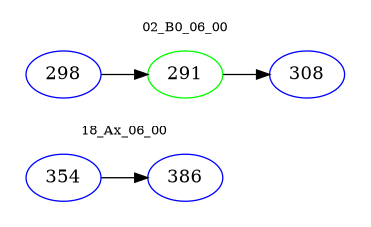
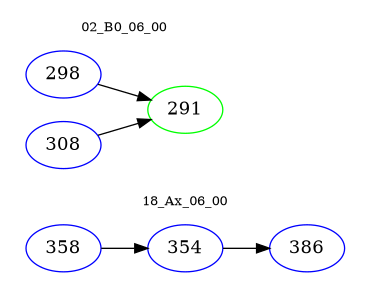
(240, 74) -> (118, 129)
none -> (64, 248)
